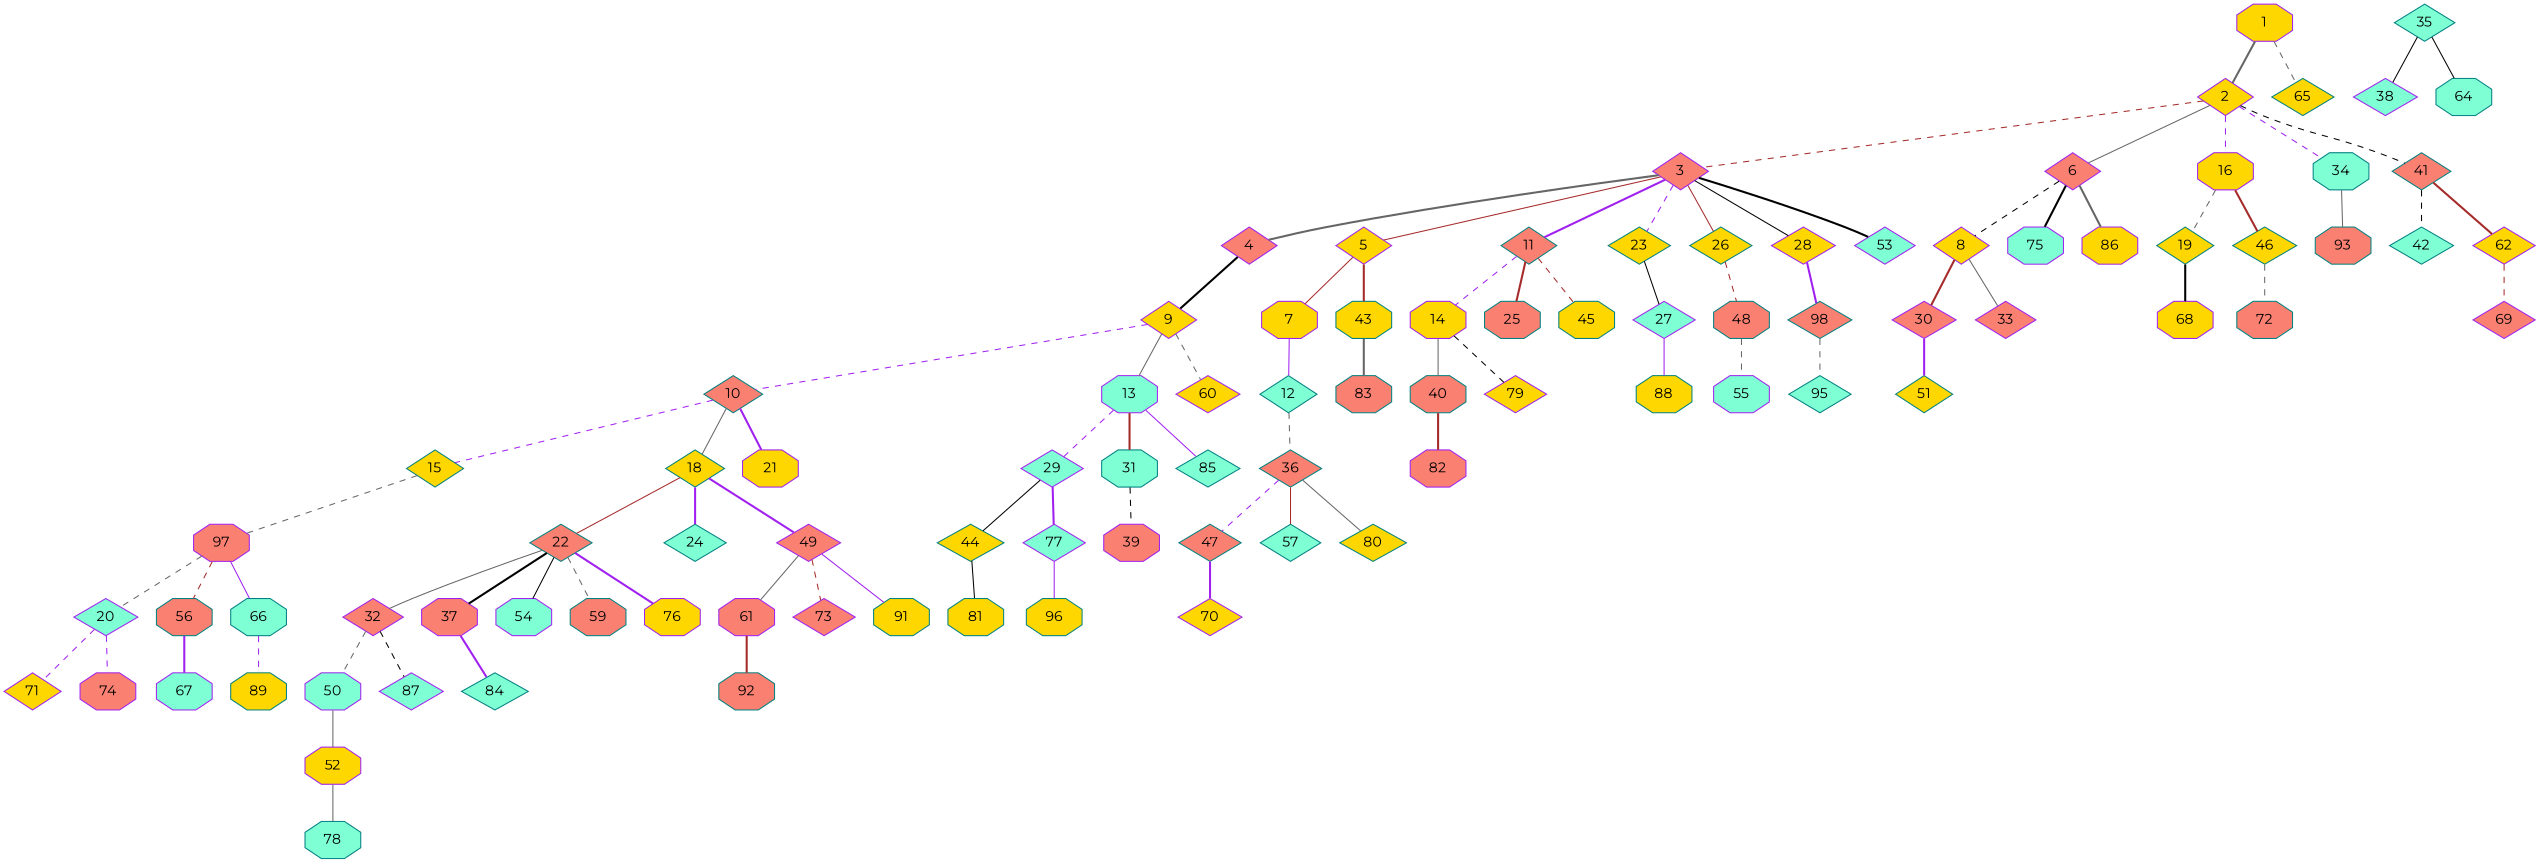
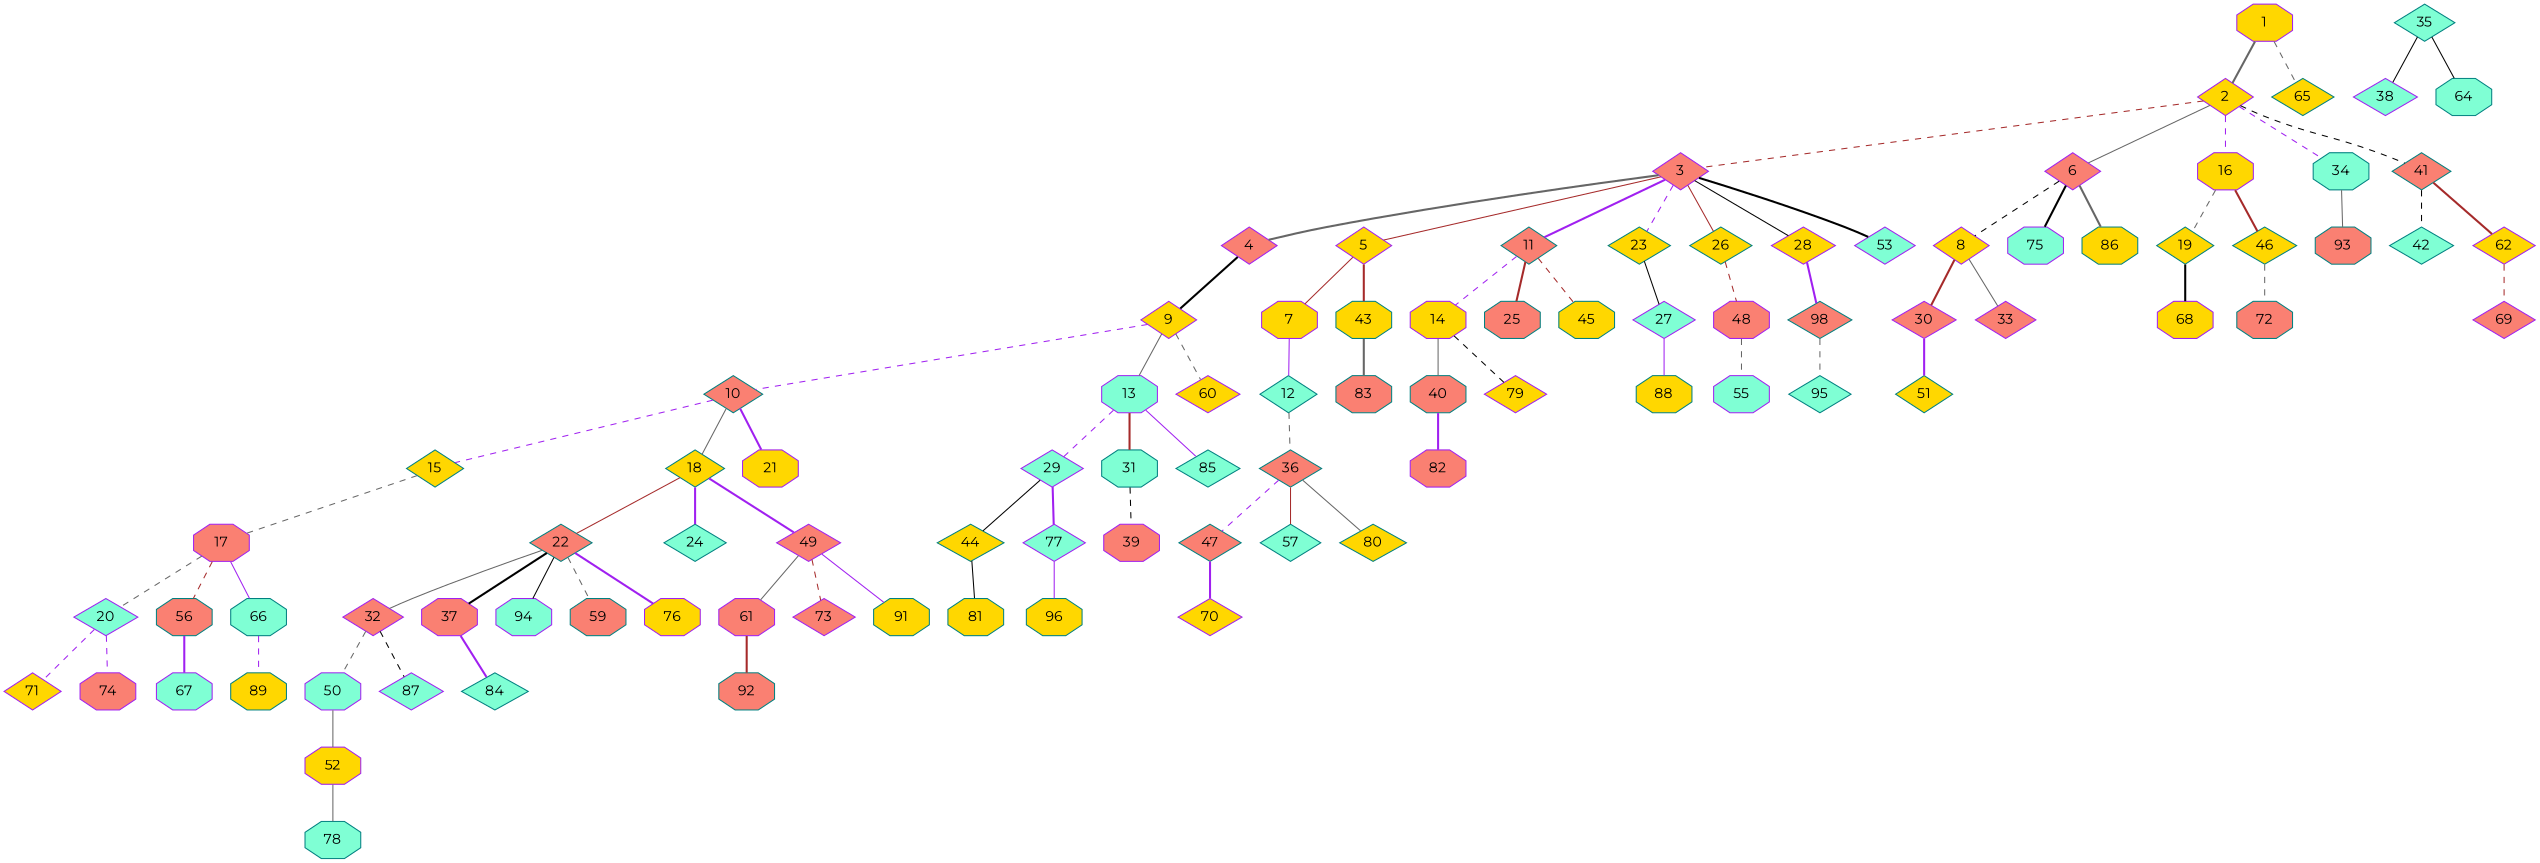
(2110, 246) -> (2110, 246)
(1742, 320) -> (1742, 320)
(1438, 431) -> (1438, 431)
(221, 543) -> (221, 543)
(524, 617) -> (524, 617)
